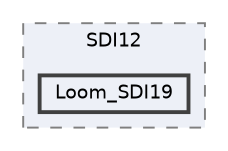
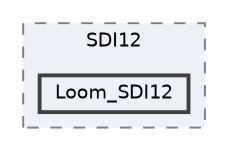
(114, 94) -> (114, 94)
